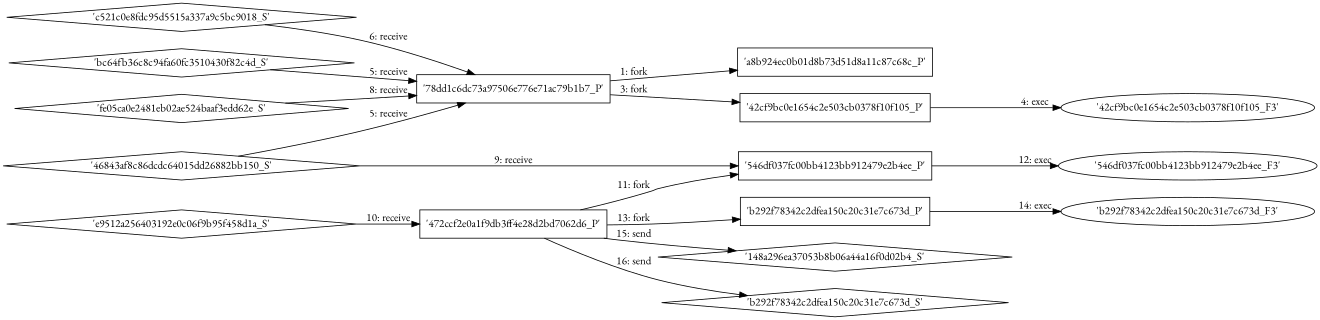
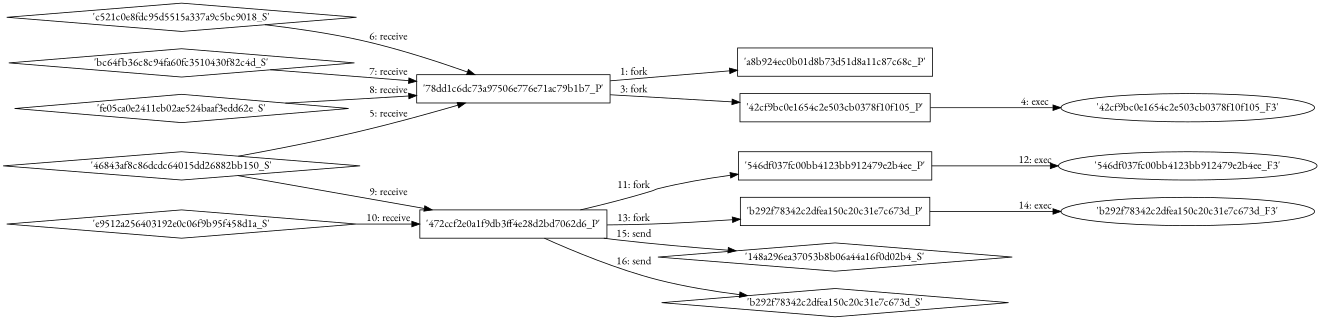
(388, 72) -> (388, 72)
(182, 108) -> (182, 108)
(545, 166) -> (331, 192)
